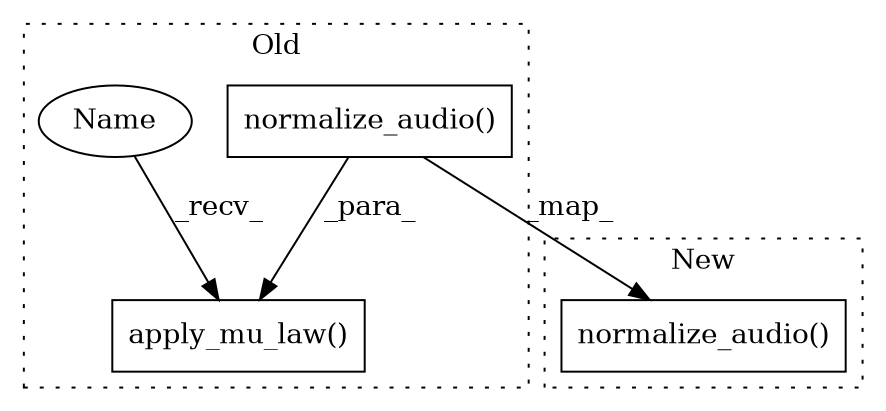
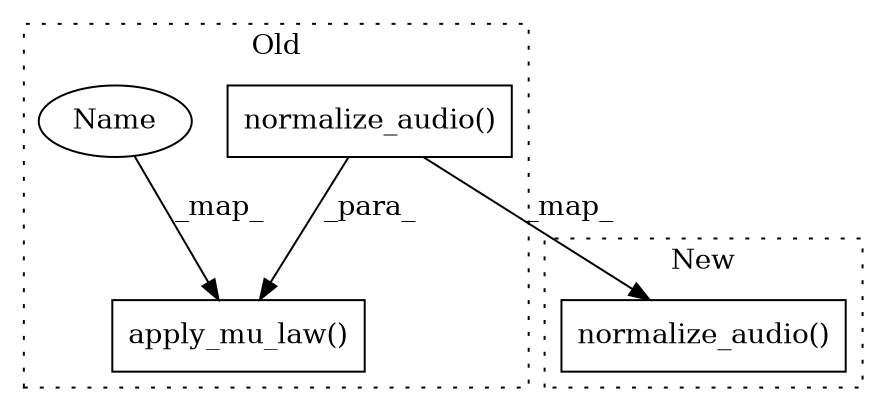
(220, 208) -> (220, 208)
